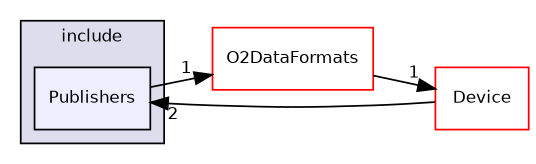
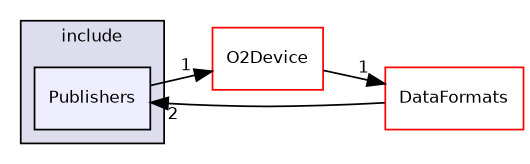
(293, 59) -> (268, 59)
(482, 98) -> (454, 98)
